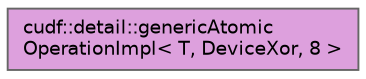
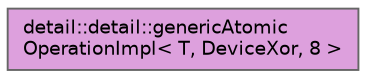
(183, 39) -> (183, 39)
